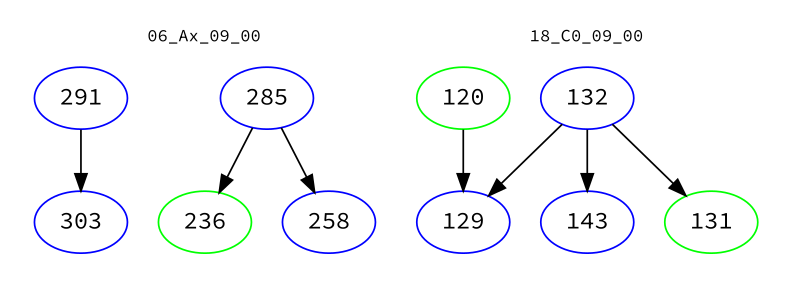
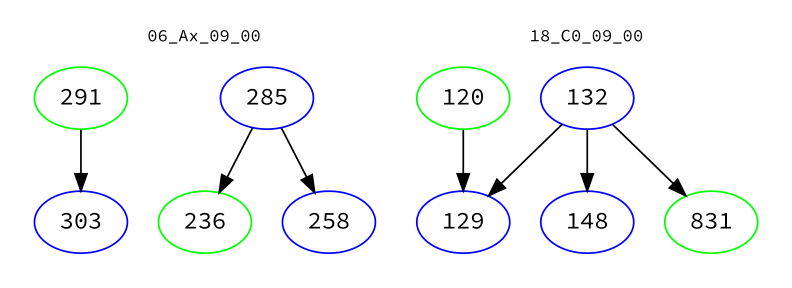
(81, 98) -> (81, 98)
(587, 222) -> (587, 222)
(711, 222) -> (711, 222)
